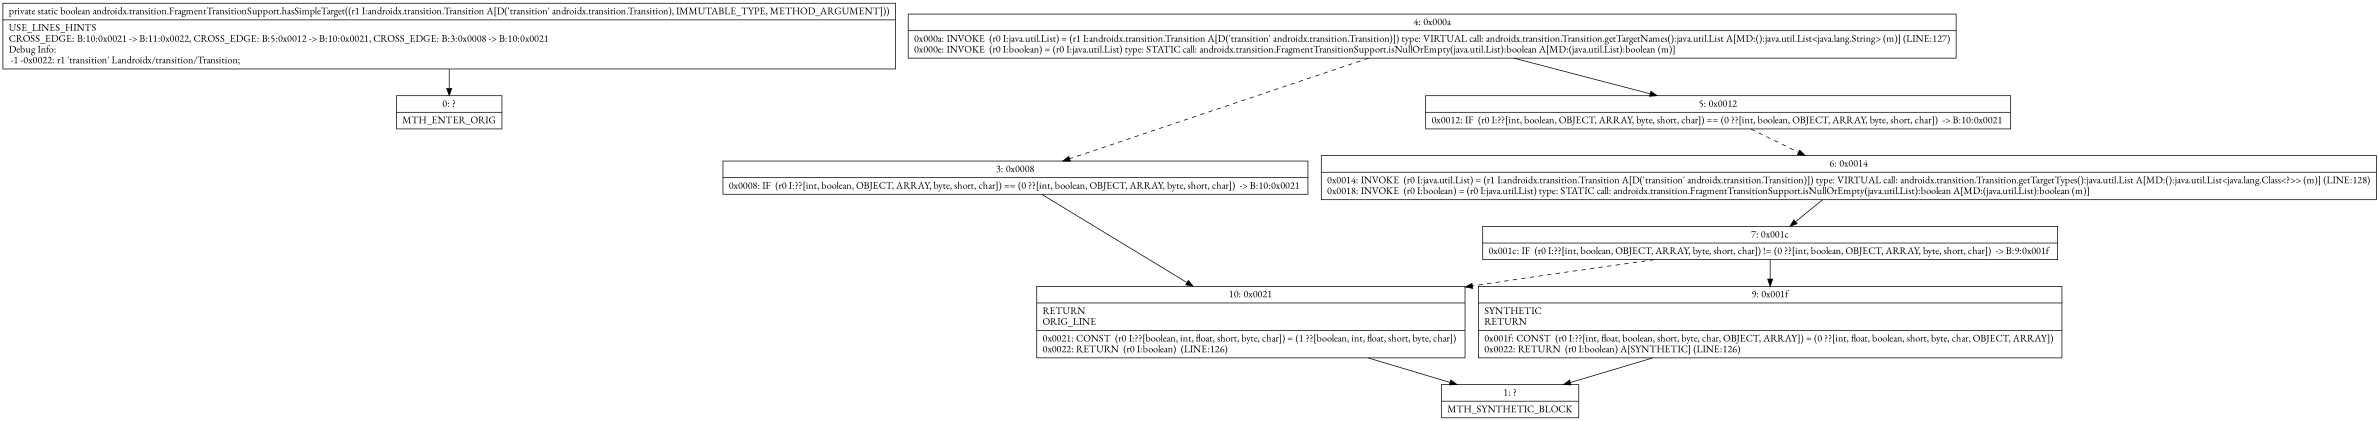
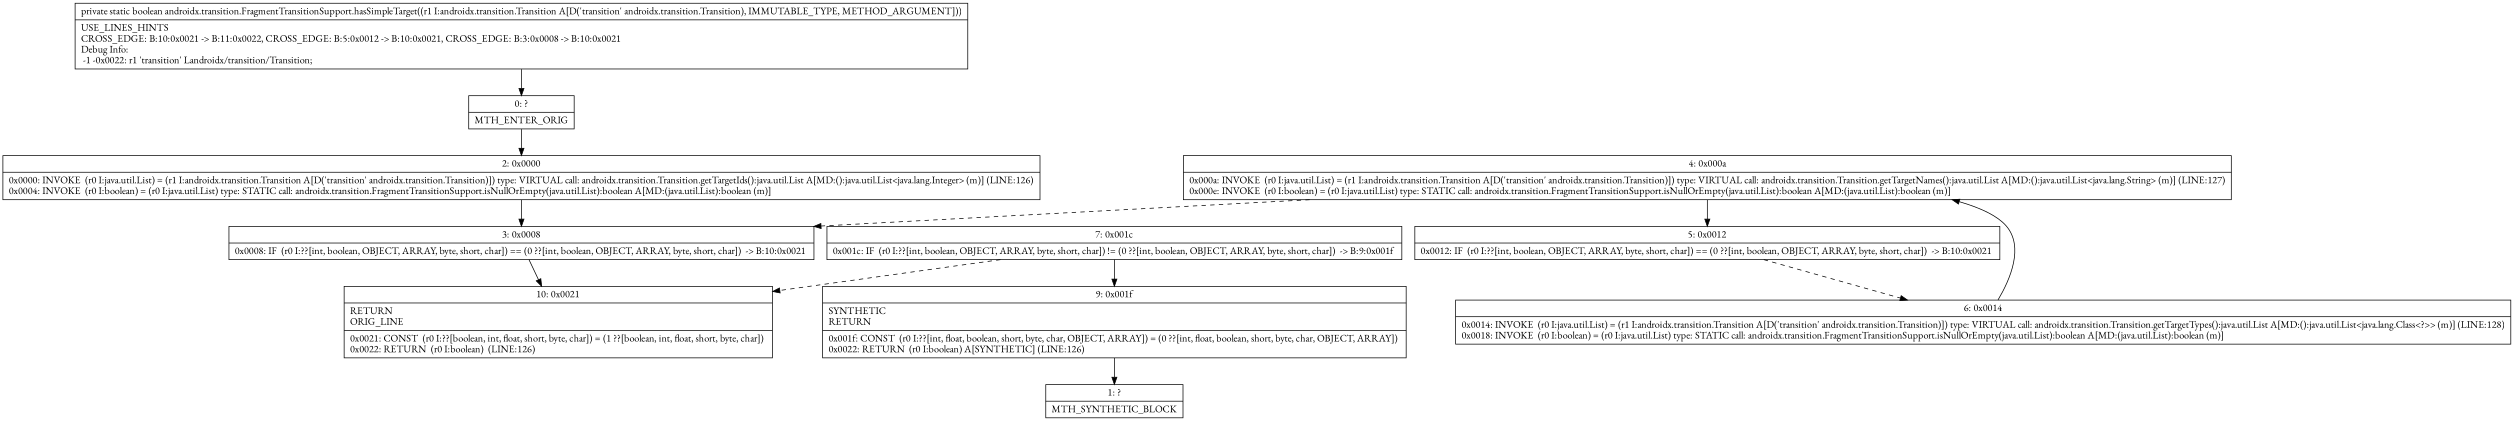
none -> (521, 178)
(1809, 211) -> (2012, 237)
(1409, 370) -> none
